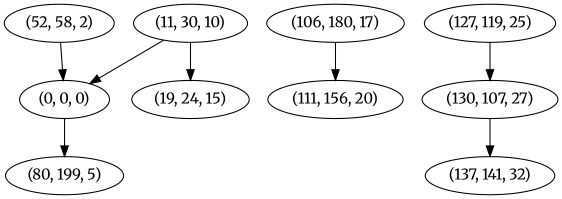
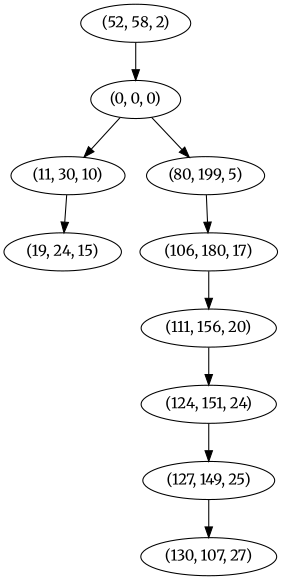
(490, 23) -> (209, 480)
(131, 59) -> (106, 133)
(490, 176) -> none
none -> (207, 209)
none -> (209, 404)
